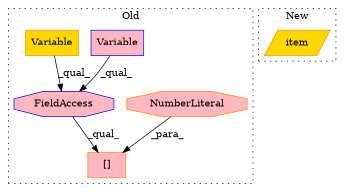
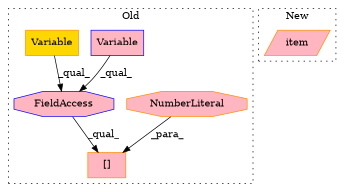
(297, 43) -> (297, 43)
